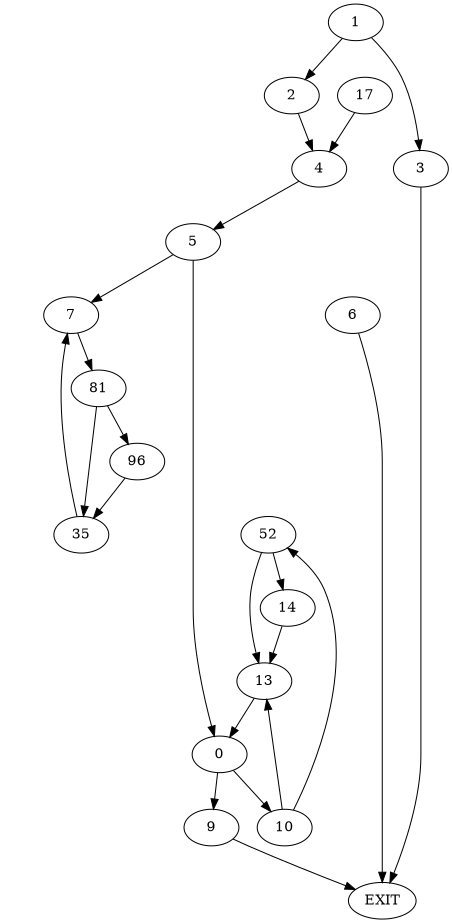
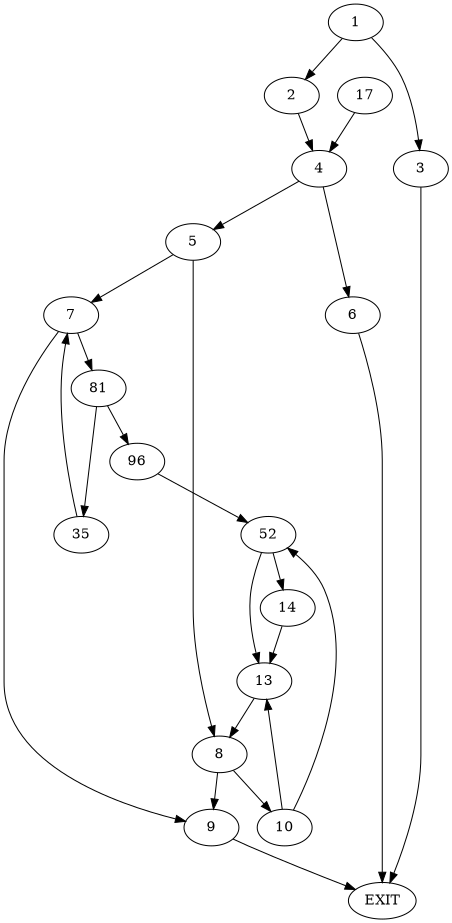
none -> (335, 237)
(112, 494) -> (200, 497)
none -> (4, 618)
(220, 754) -> (220, 754)
